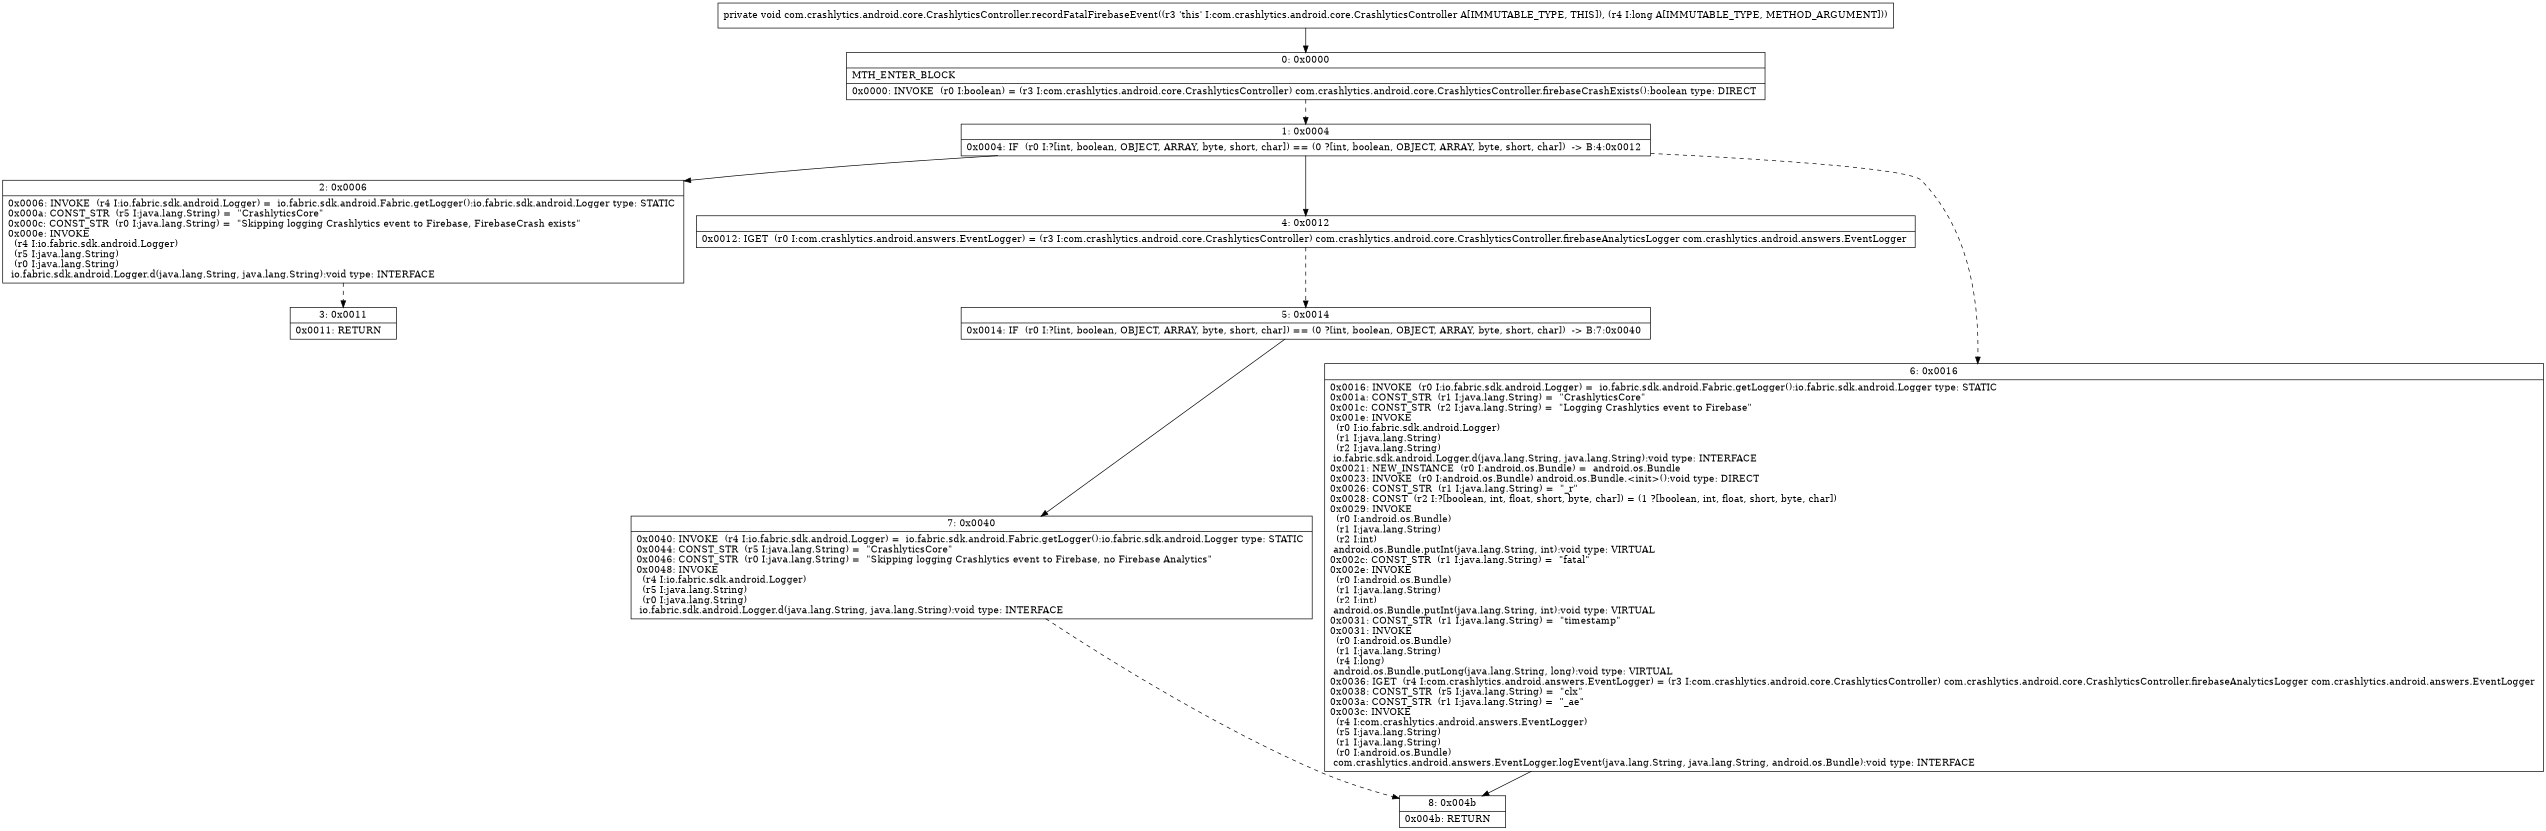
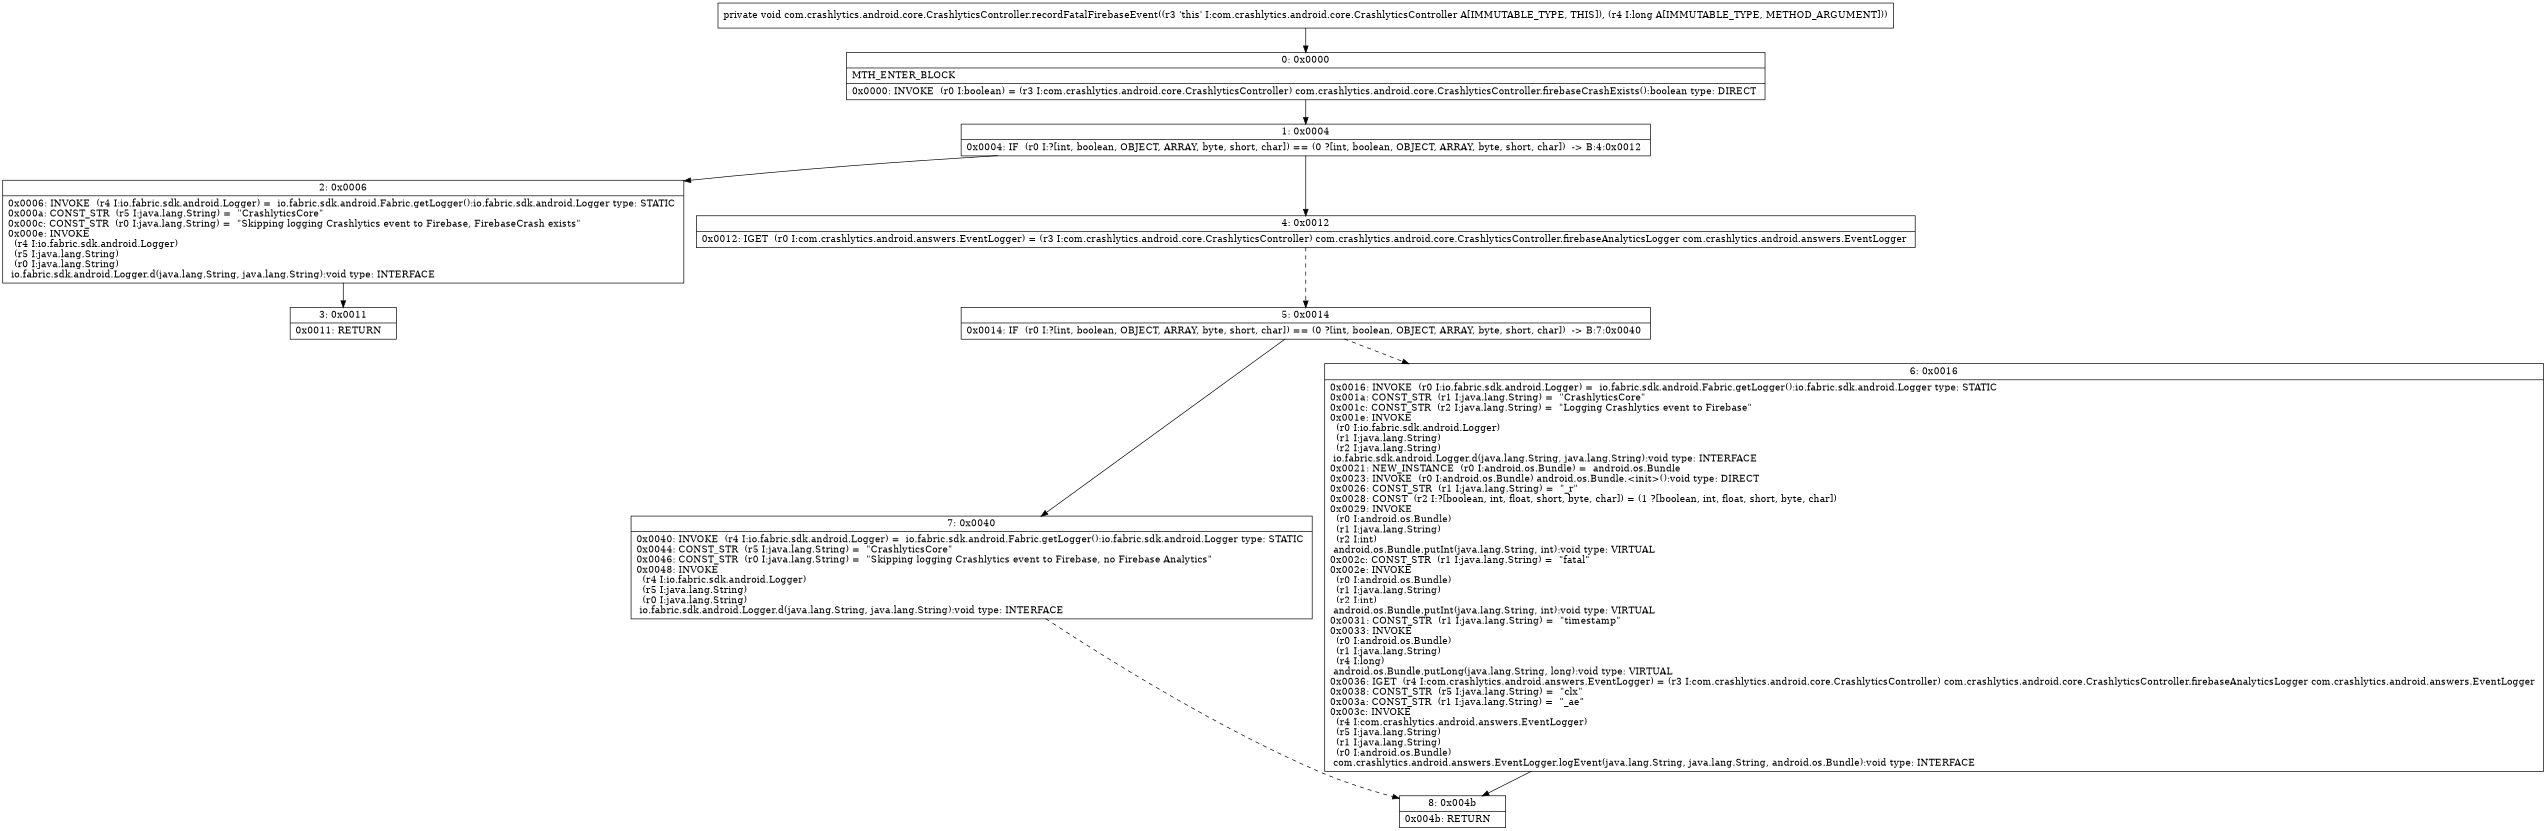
(1306, 109) -> (1306, 109)
(1881, 171) -> (1373, 350)
(343, 292) -> (343, 292)
(1374, 631) -> (1374, 631)
